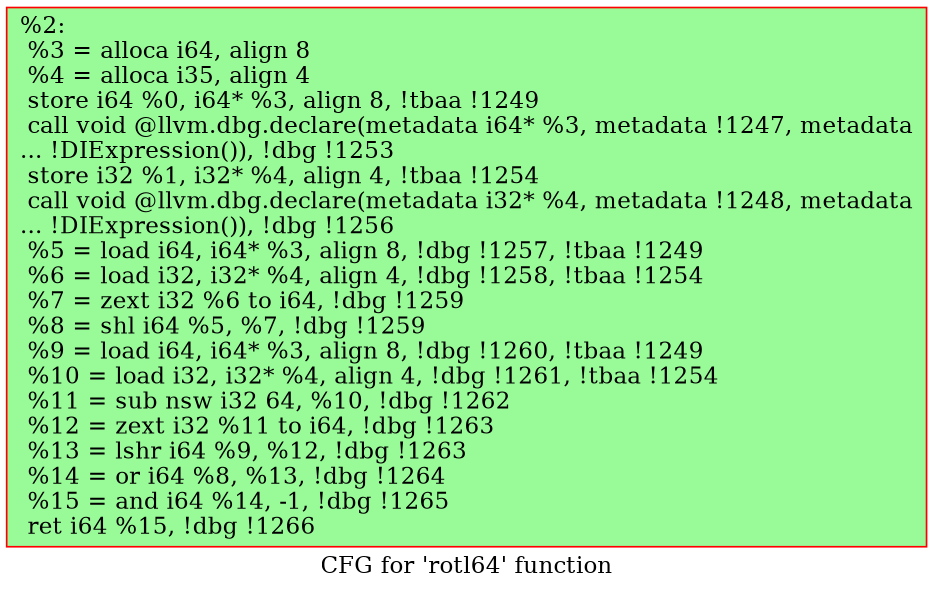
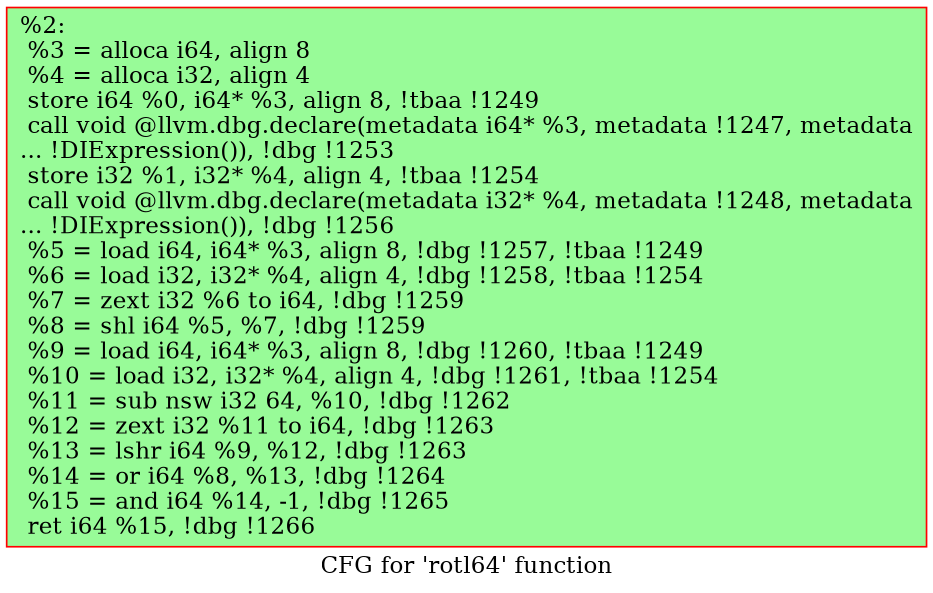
(166, 76) -> (166, 76)
